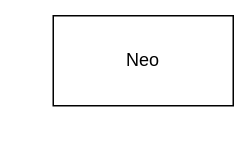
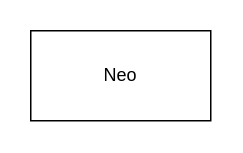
(143, 61) -> (121, 76)
